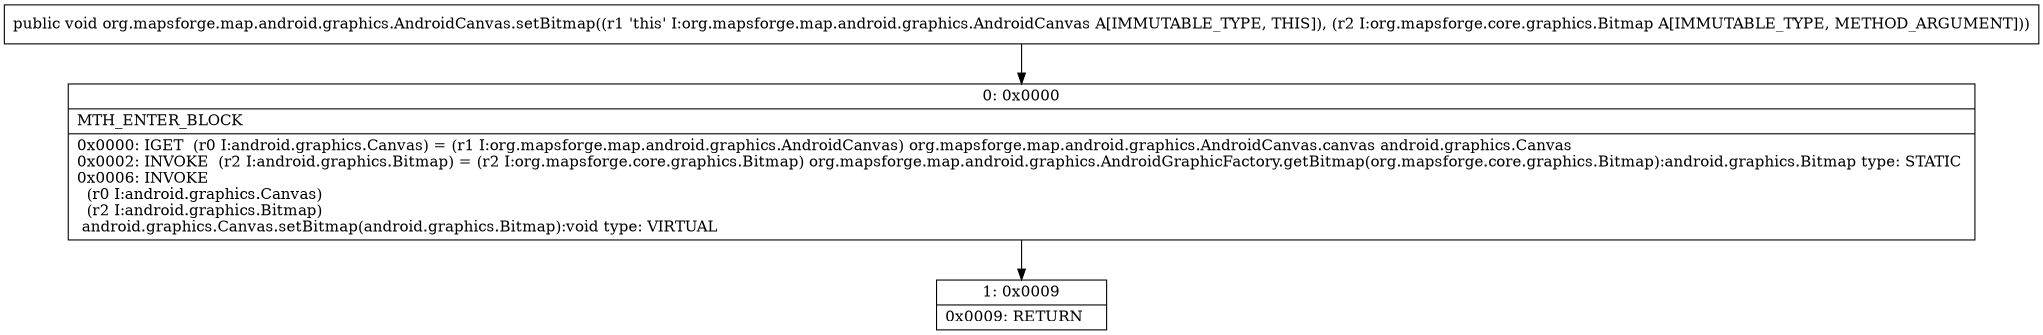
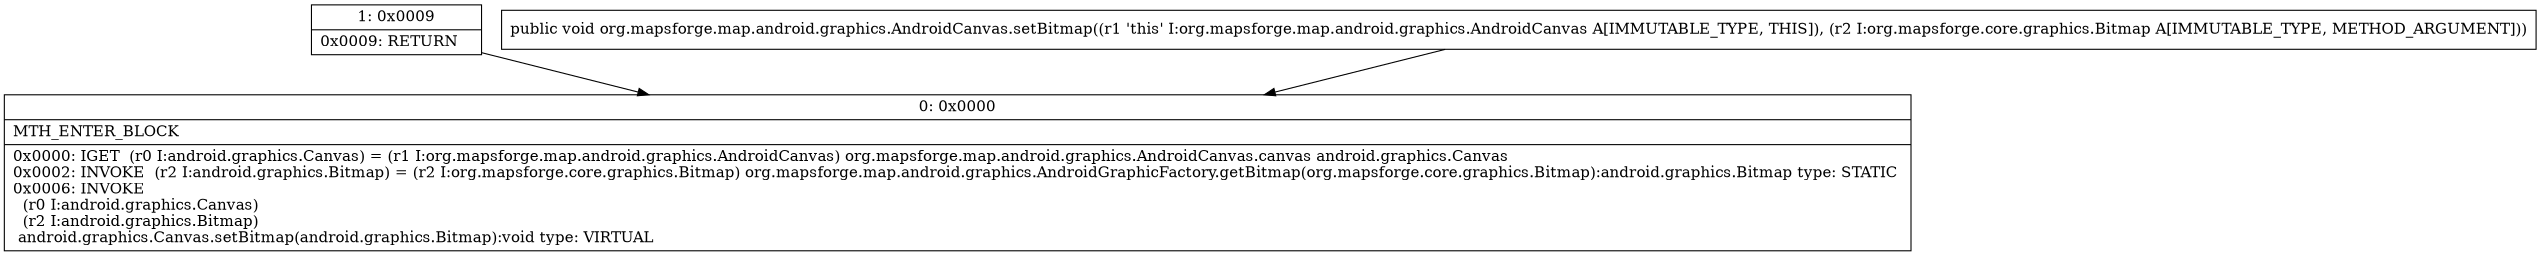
(1022, 254) -> (560, 72)
